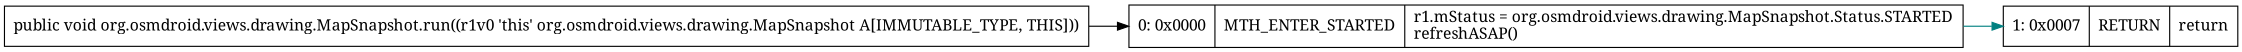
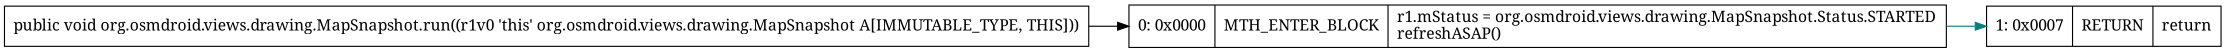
(1310, 26) -> (1301, 26)
